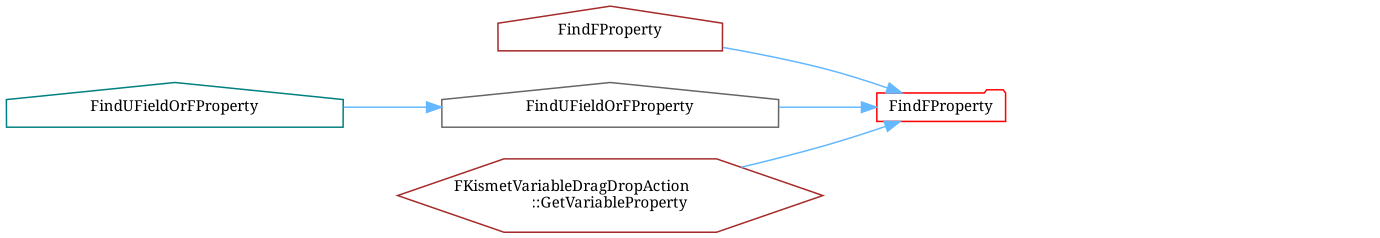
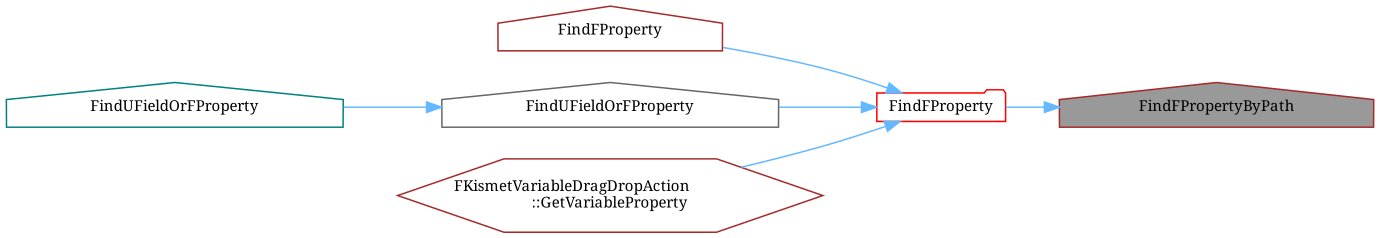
none -> (1217, 107)
